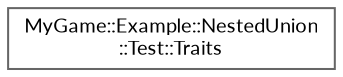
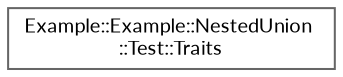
(171, 39) -> (171, 39)
